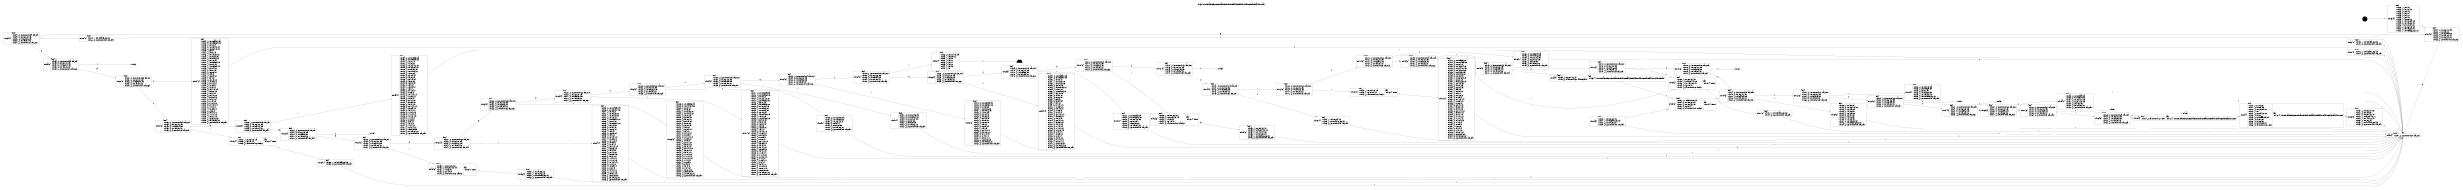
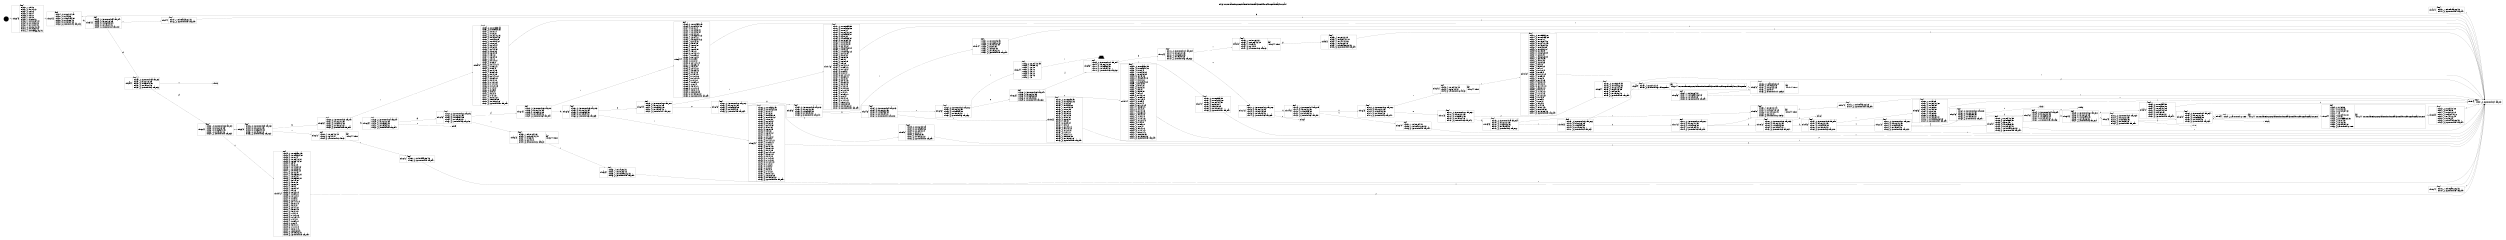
(1231, 35) -> (83, 21)
